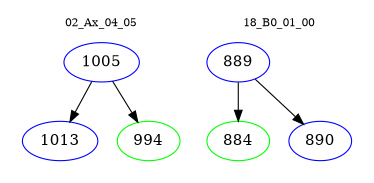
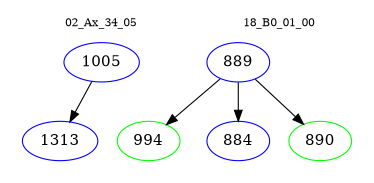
(101, 24) -> (101, 24)
(122, 97) -> (205, 91)
(60, 141) -> (60, 141)
(238, 141) -> (238, 141)
(320, 141) -> (320, 141)
